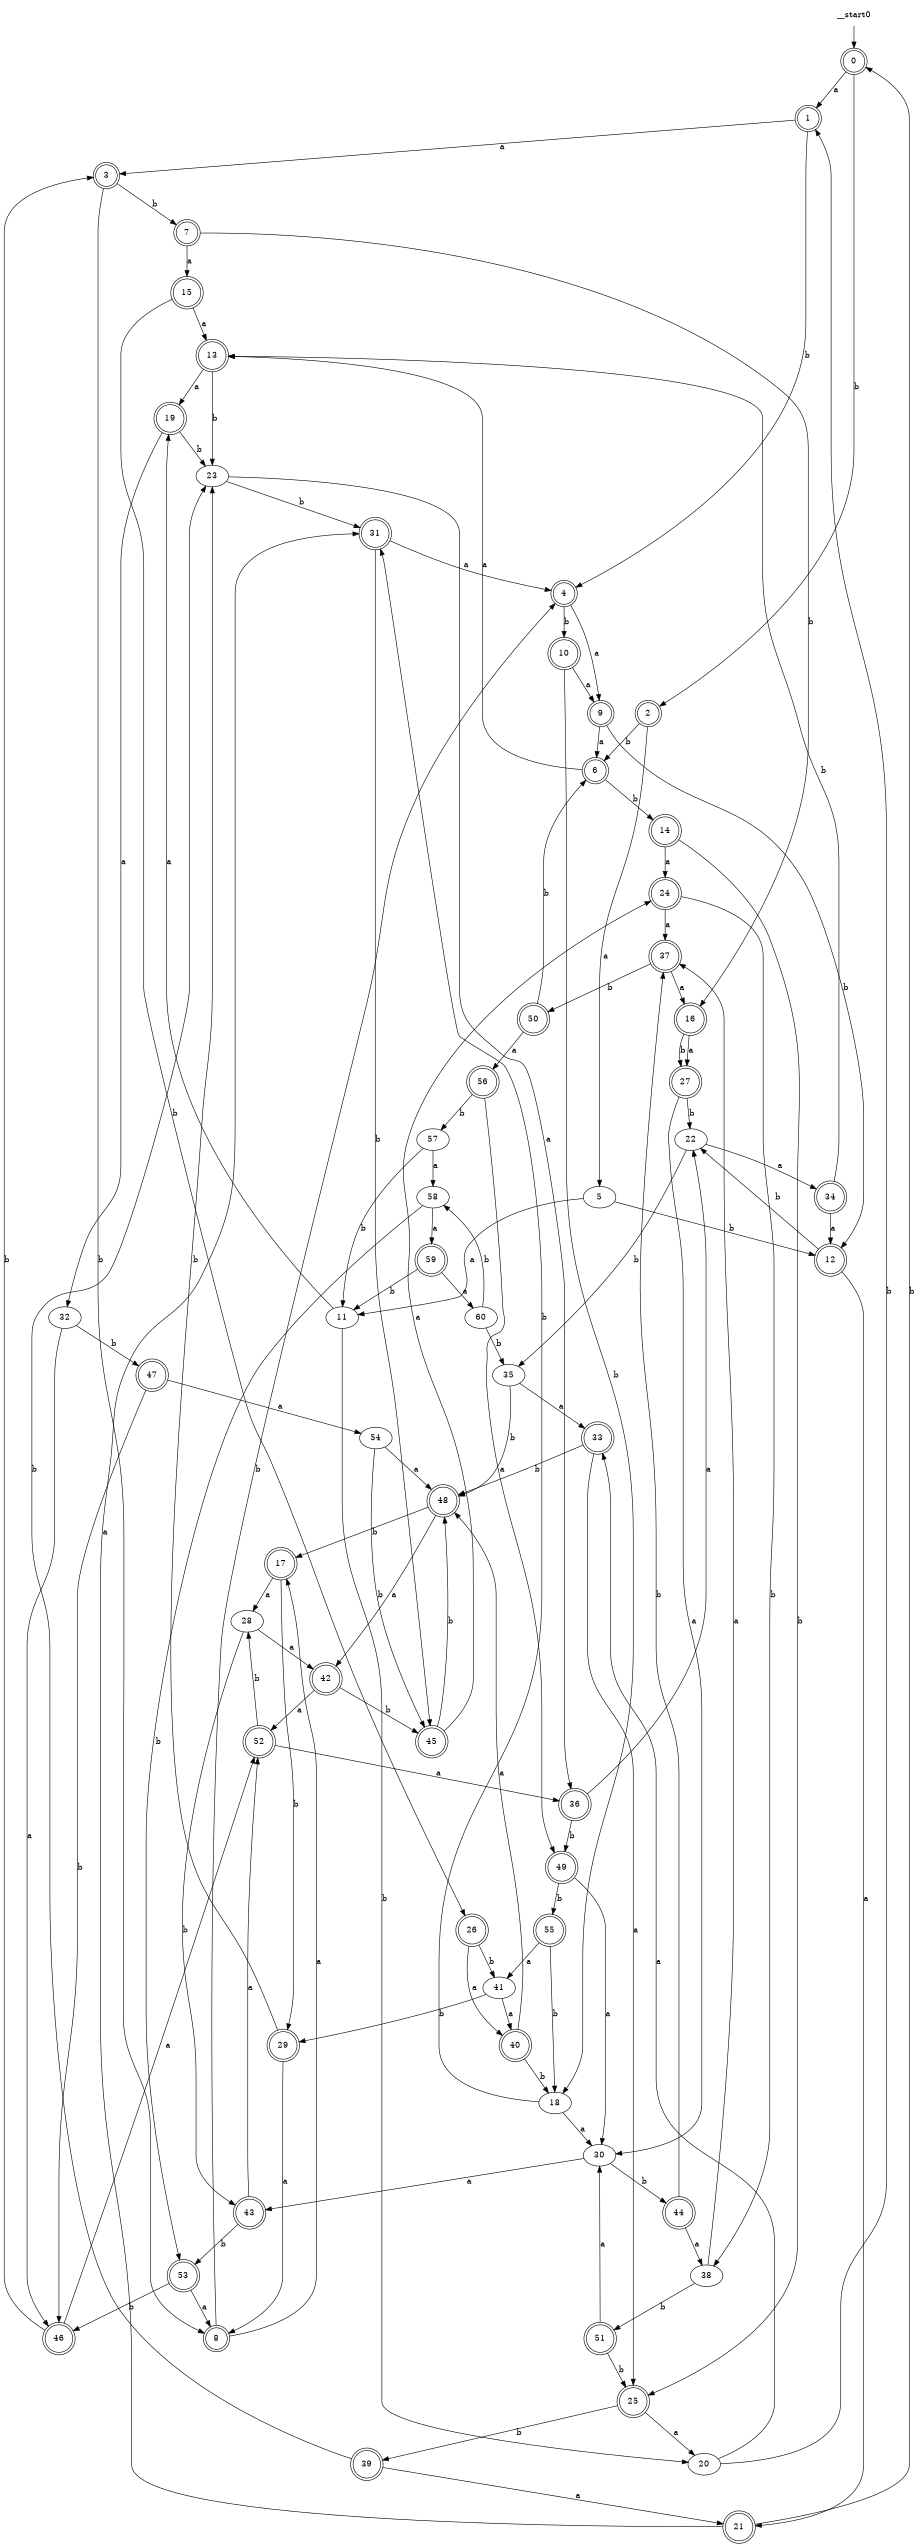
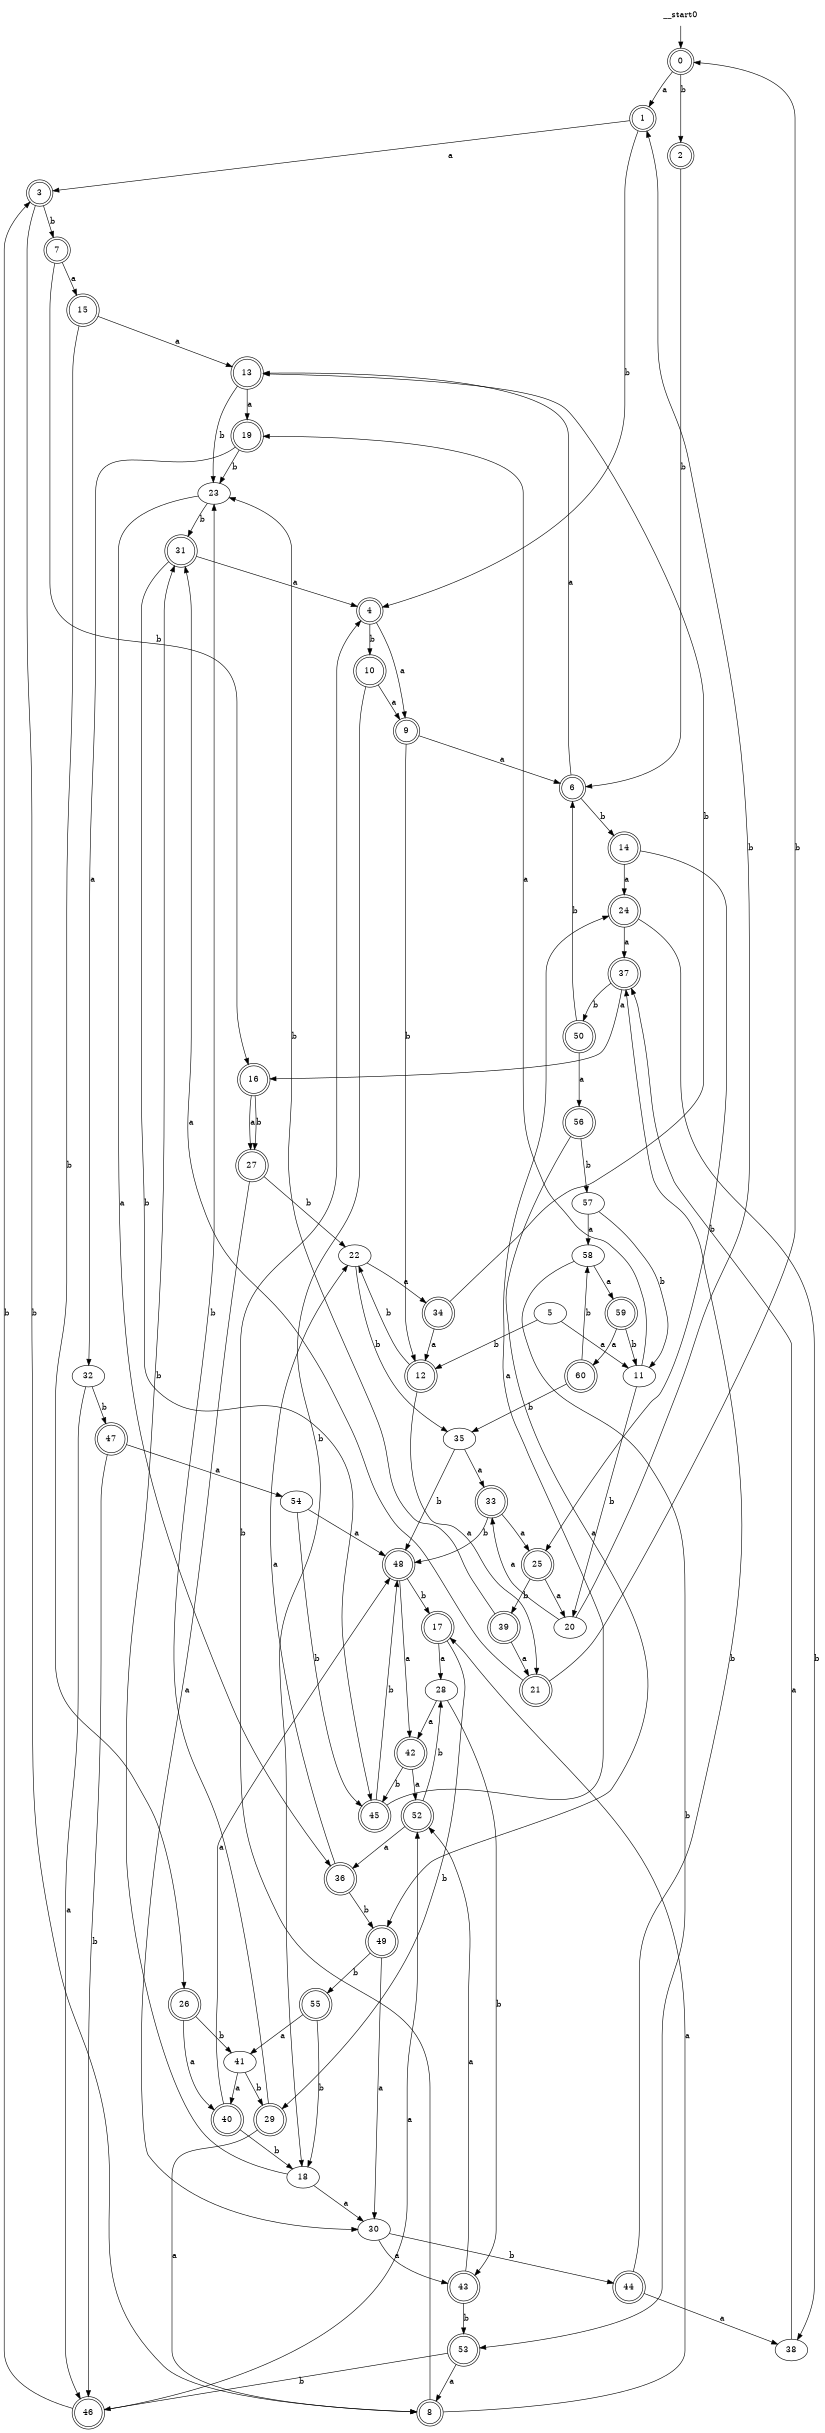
(602, 951) -> none
(481, 1318) -> (581, 1376)
(600, 2339) -> none
